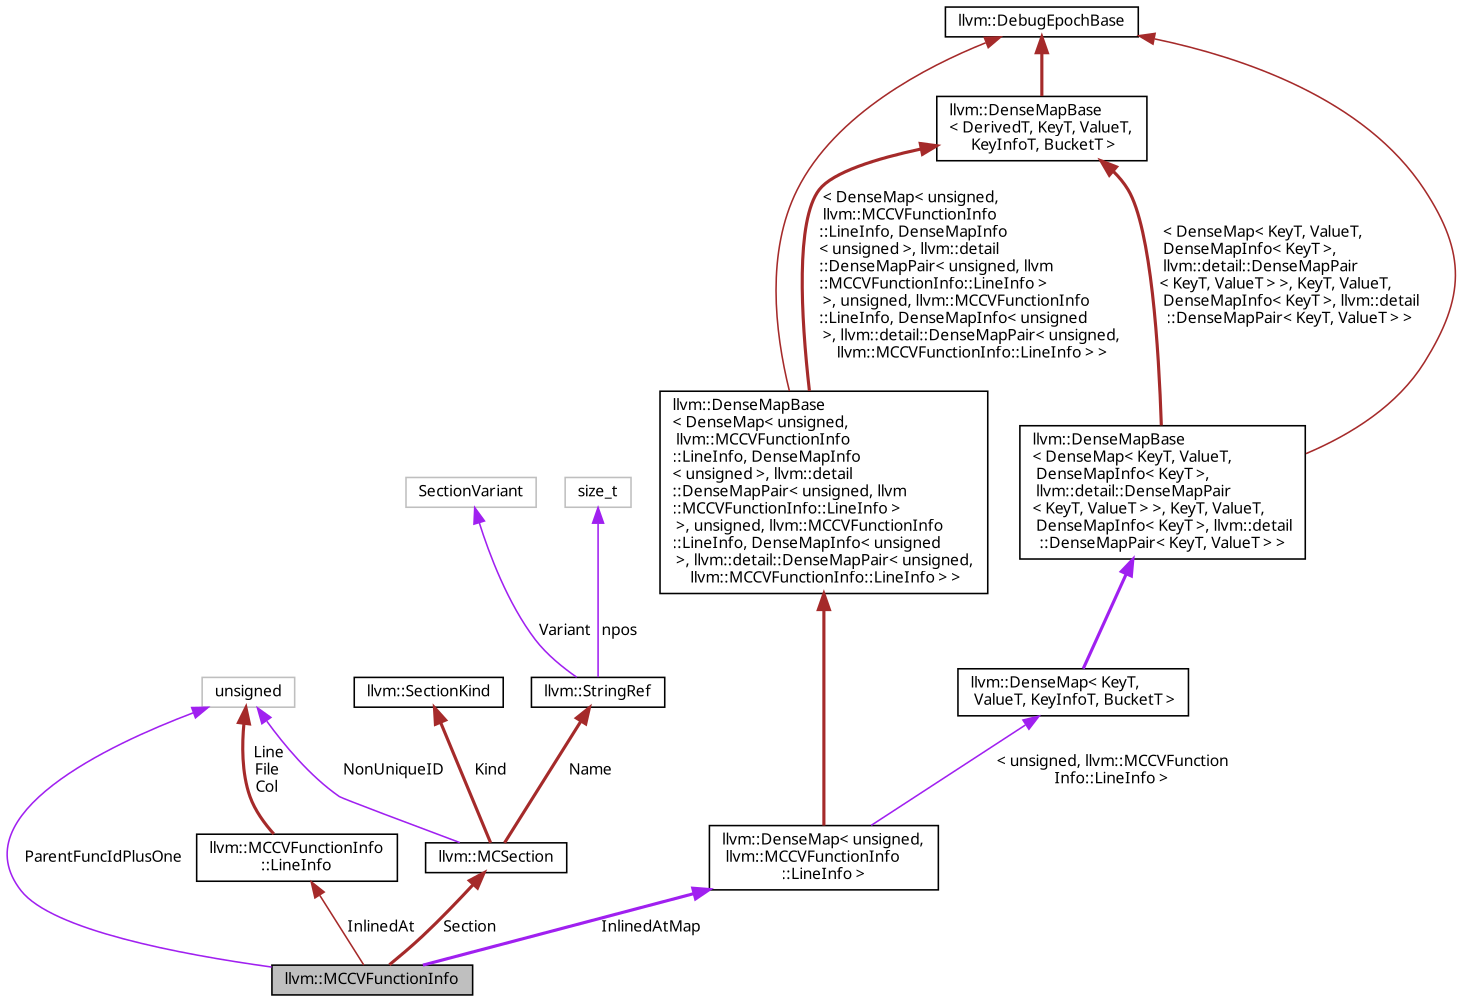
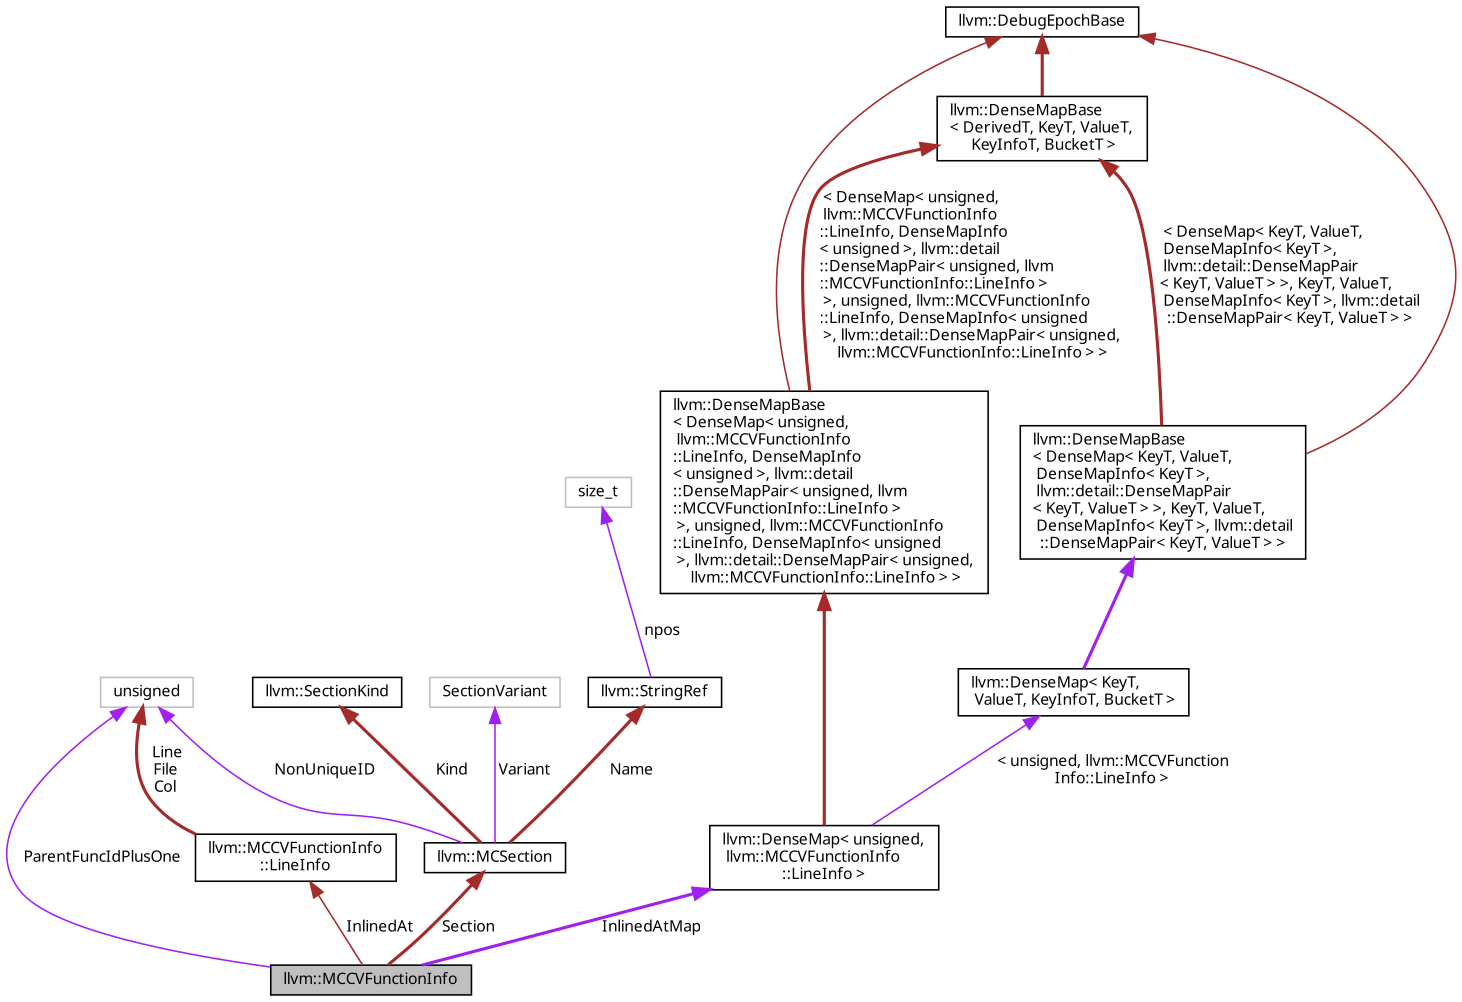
(515, 608) -> (495, 783)
